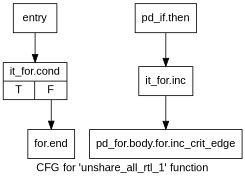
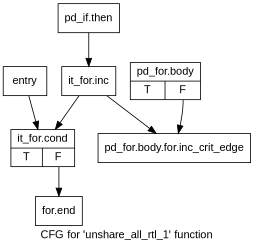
none -> (165, 81)
none -> (70, 109)
